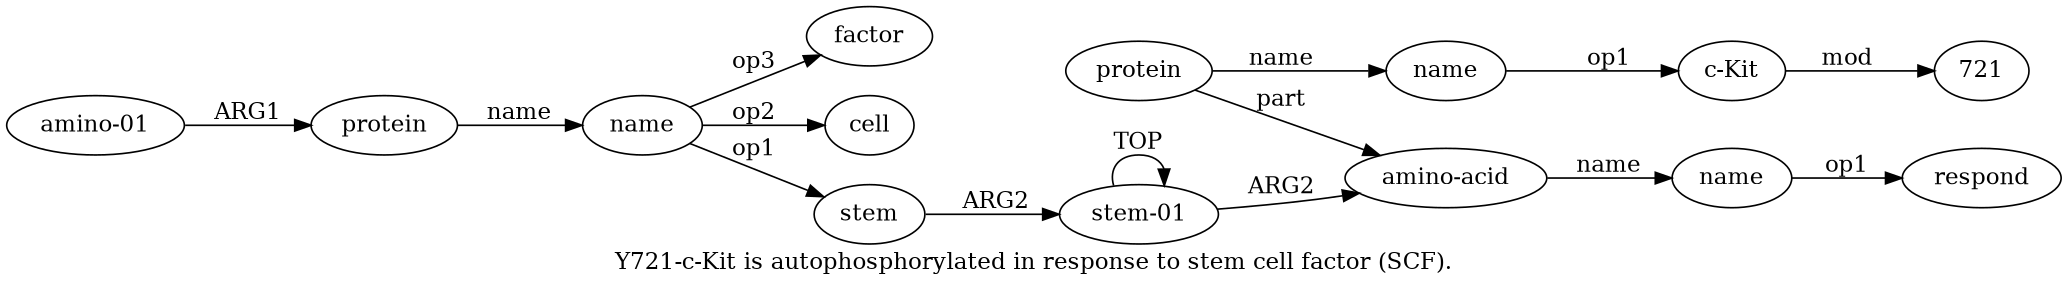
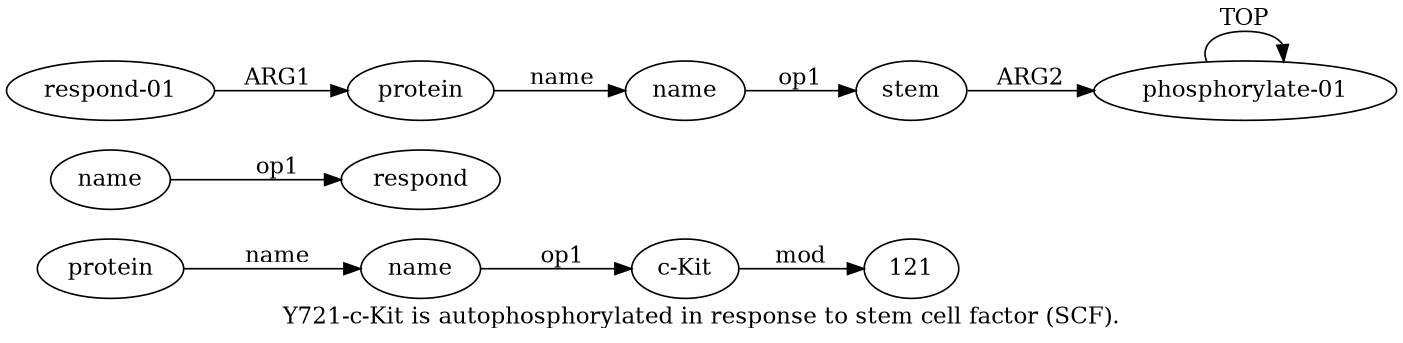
(870, 36) -> none
(1982, 71) -> (911, 269)
(96, 125) -> (111, 91)
(870, 125) -> none
(1446, 178) -> none
(1139, 214) -> (1245, 91)
